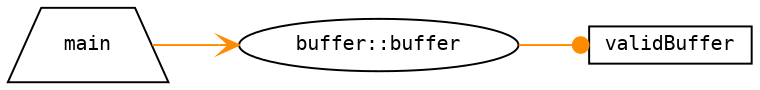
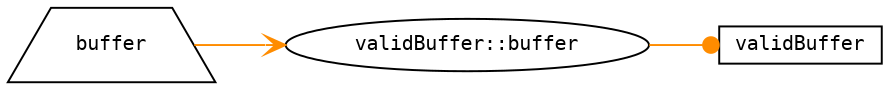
(88, 45) -> (112, 45)
(379, 45) -> (467, 45)
